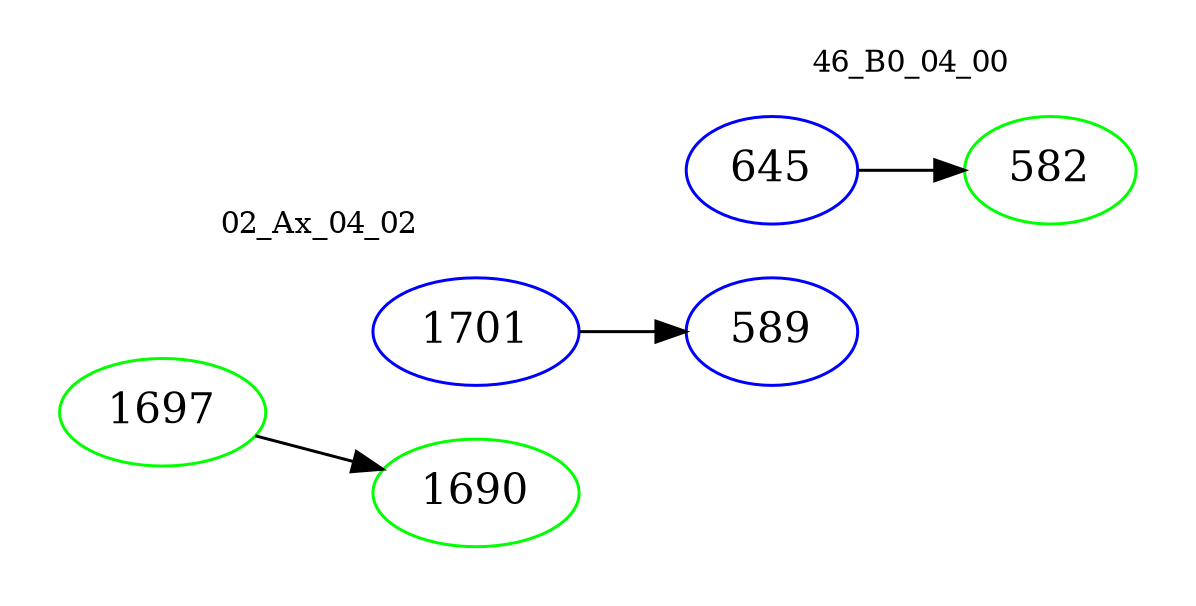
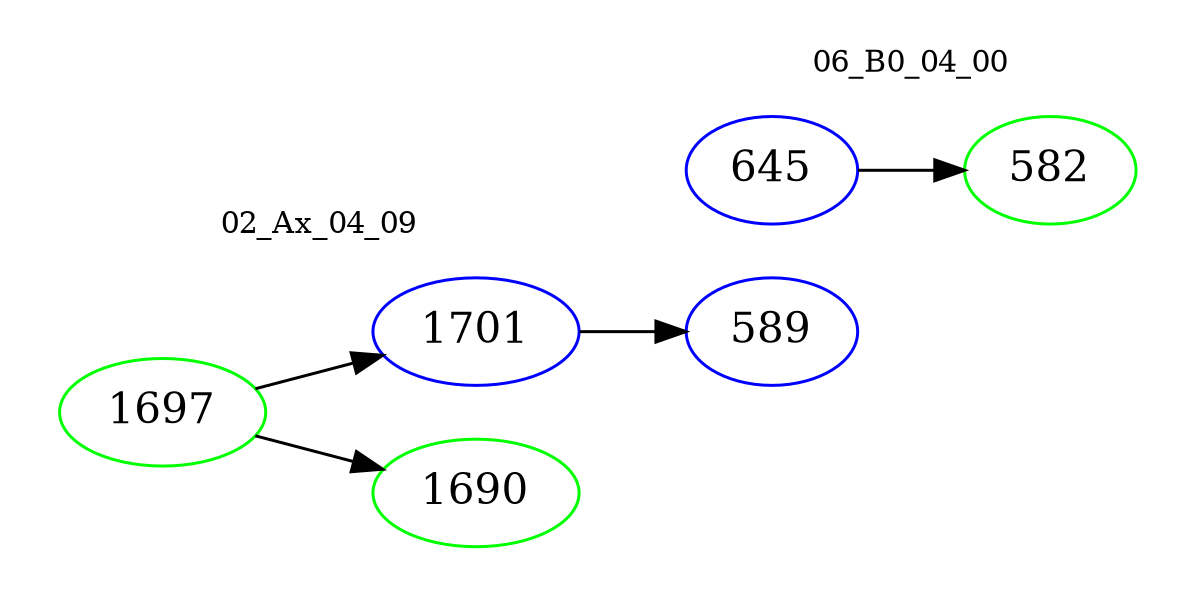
(911, 64) -> (911, 64)
(319, 226) -> (319, 226)
none -> (304, 376)
